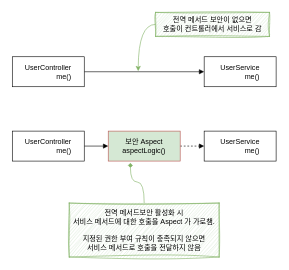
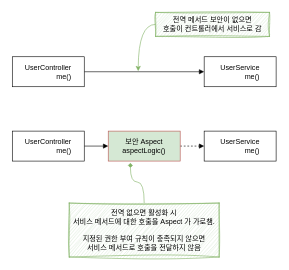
(144, 230) -> (144, 230)
